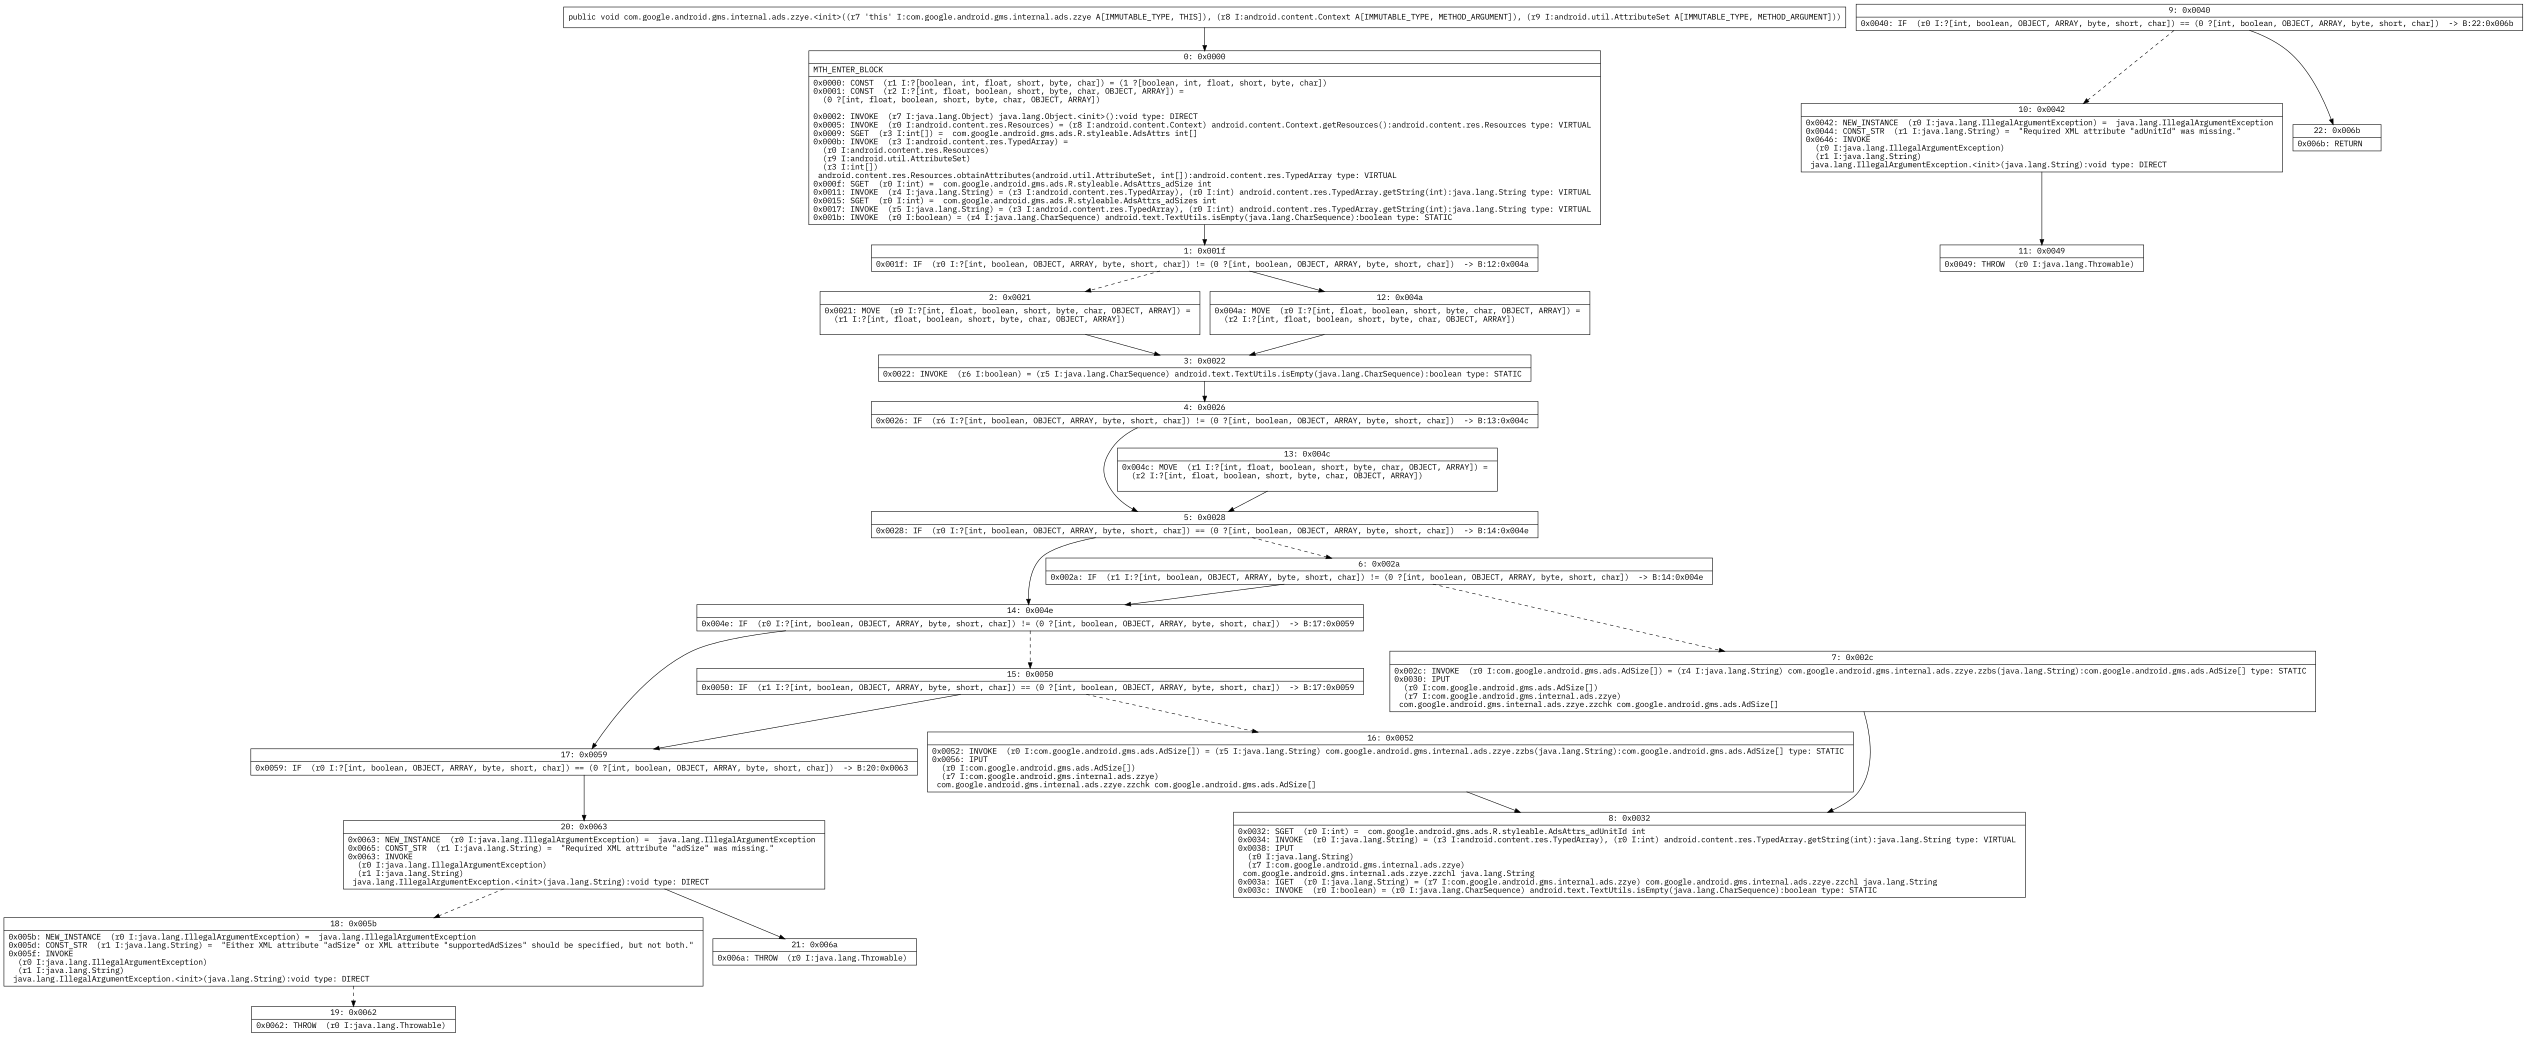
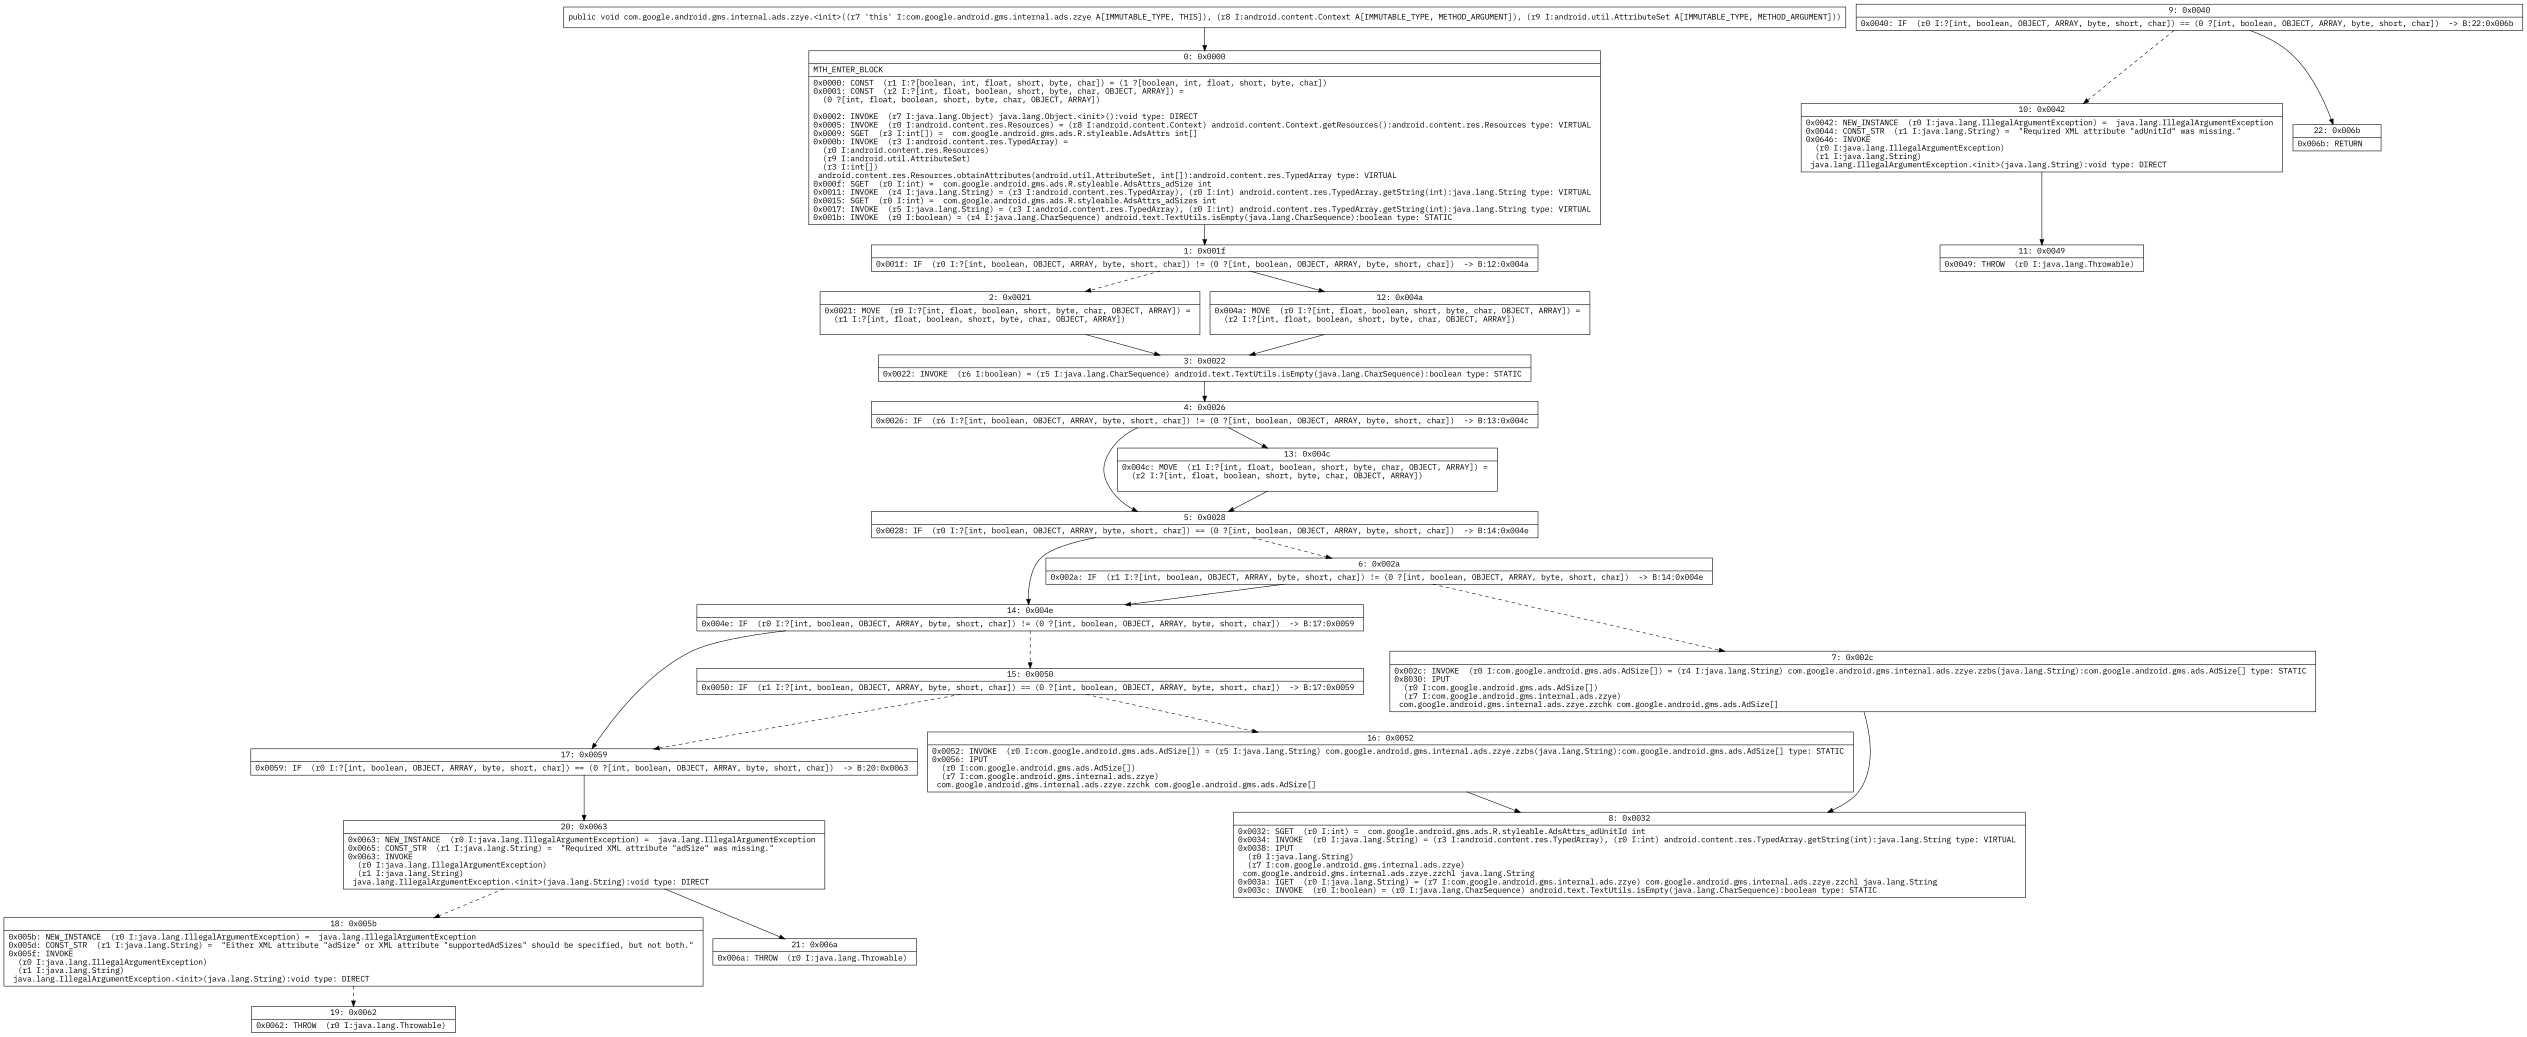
none -> (1245, 437)
(1427, 680) -> (1427, 680)
(810, 721) -> (810, 721)
